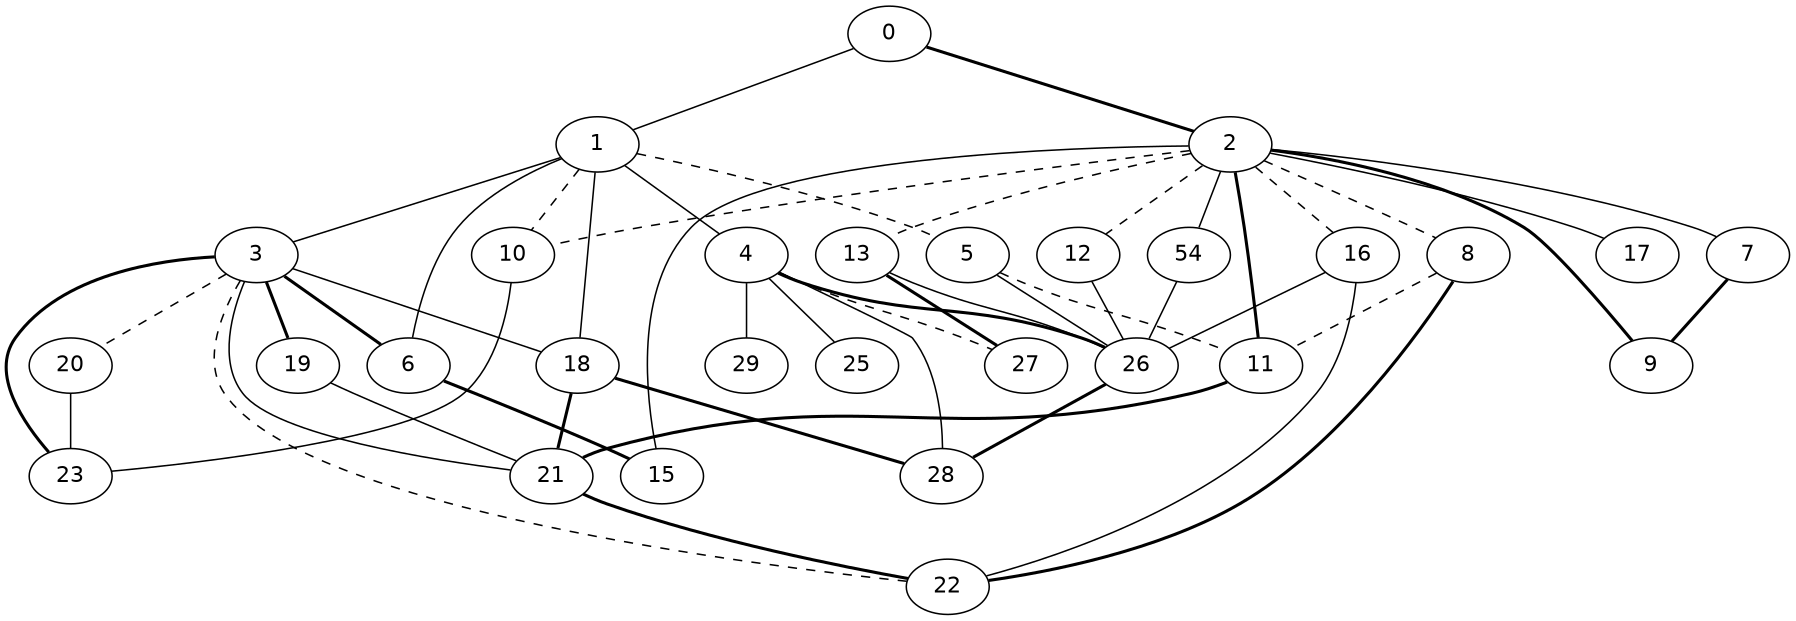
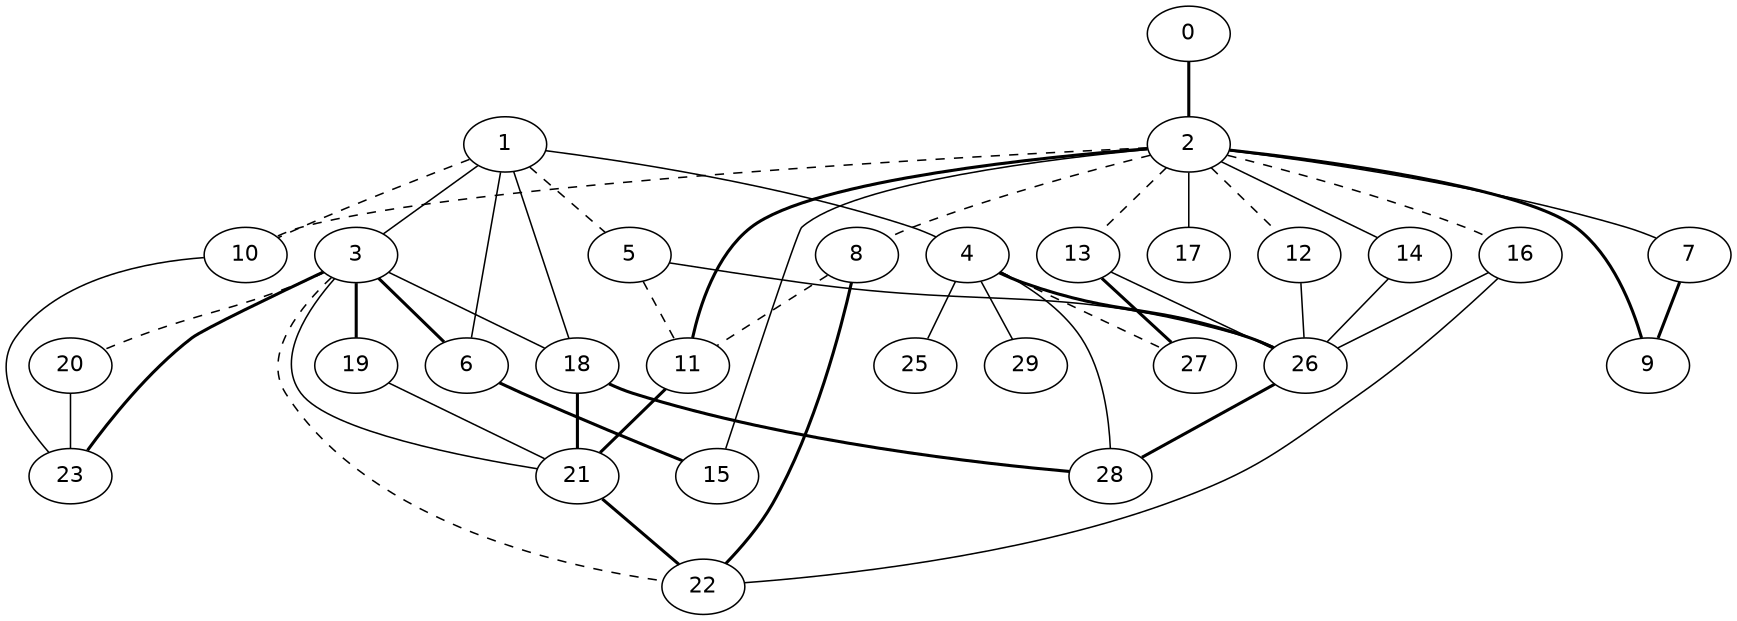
(743, 89) -> none
(1189, 255) -> (1410, 255)
